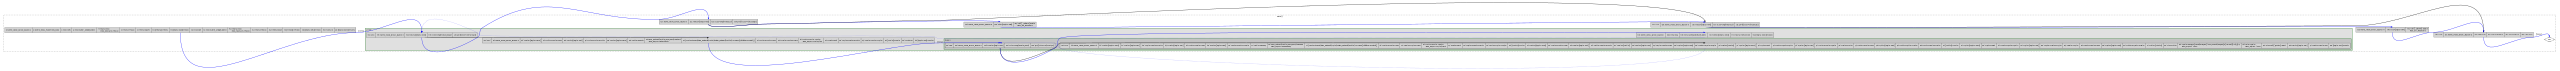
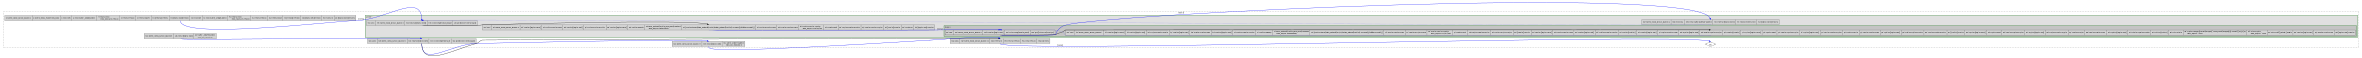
(709, 22) -> none
